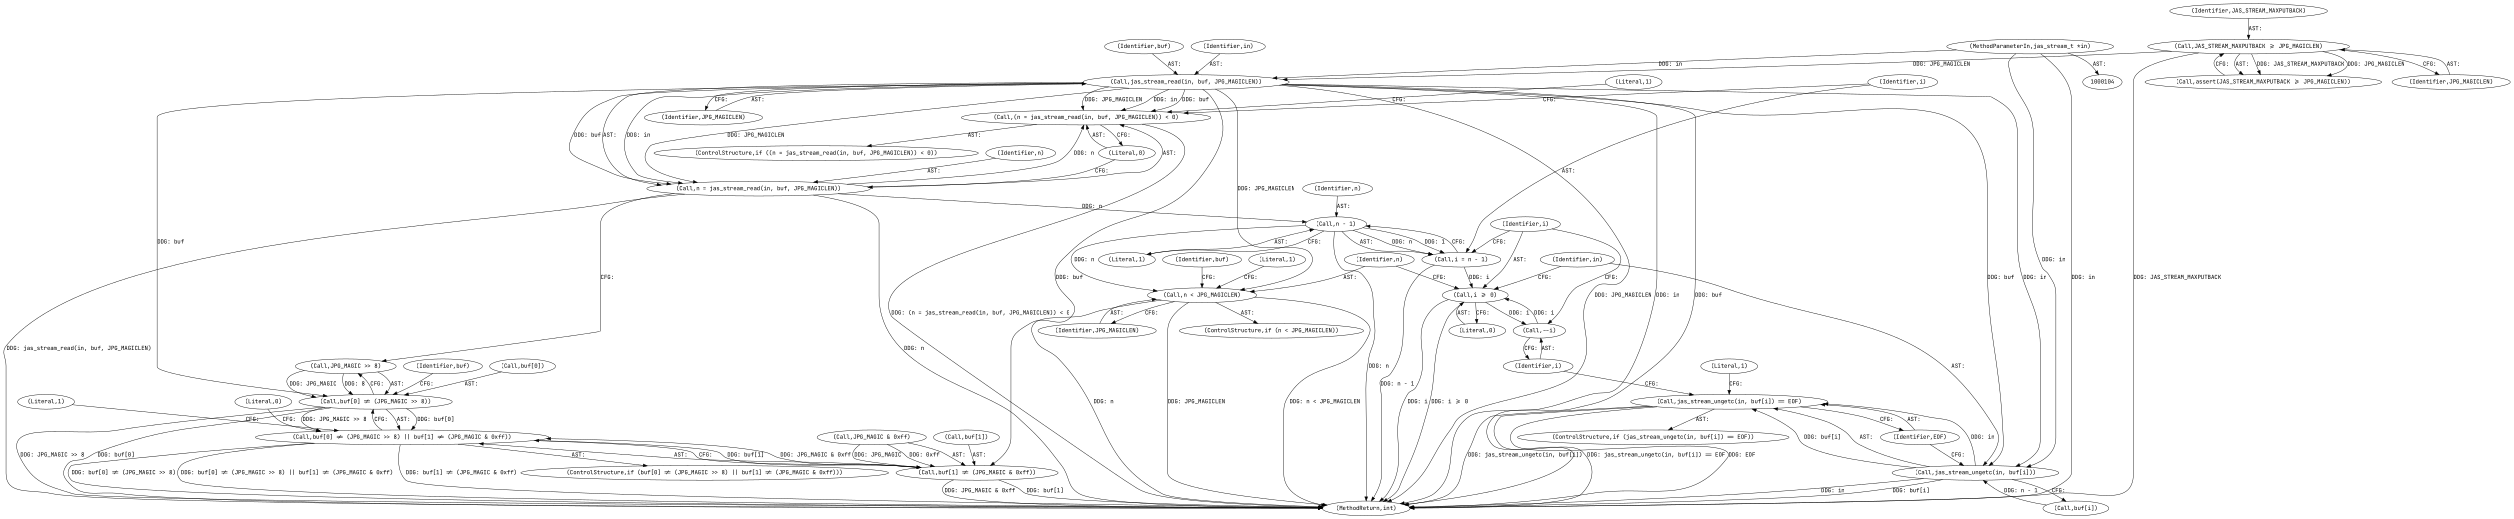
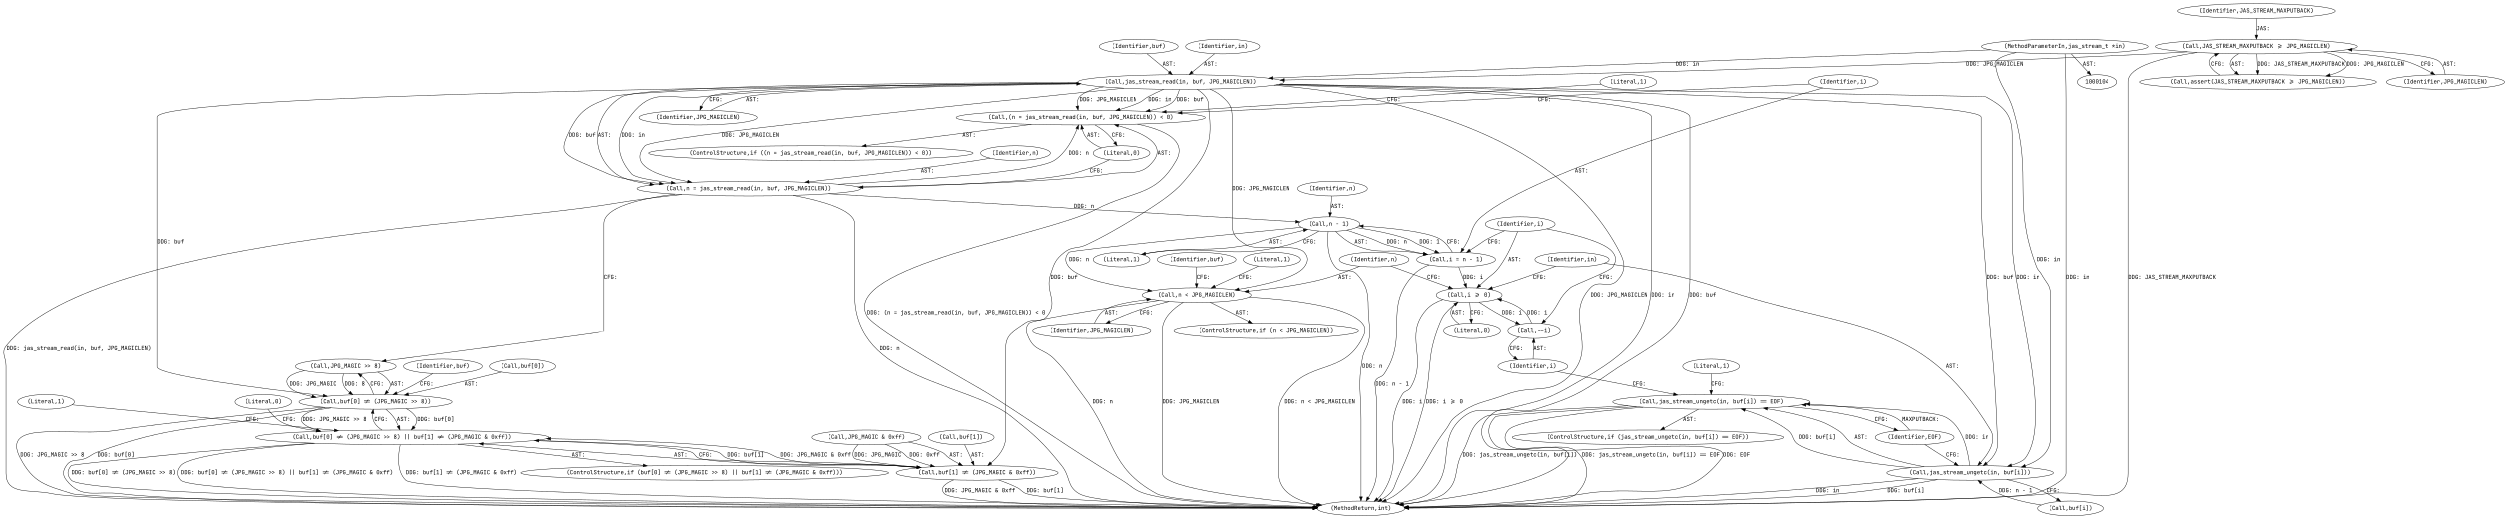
(2257, 29) -> (2265, 29)
(1916, 420) -> (1922, 420)
